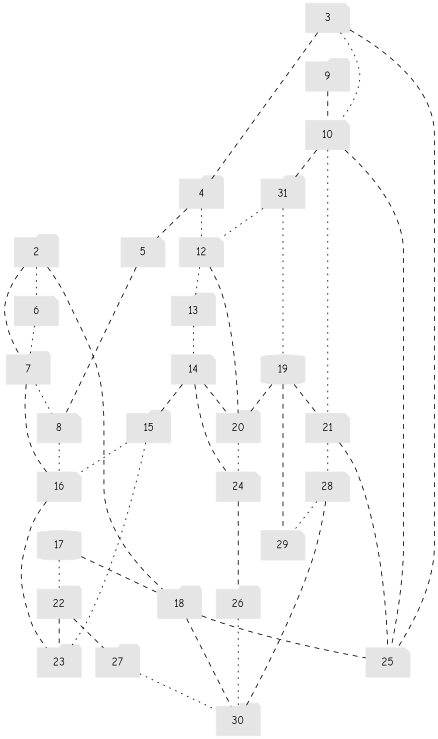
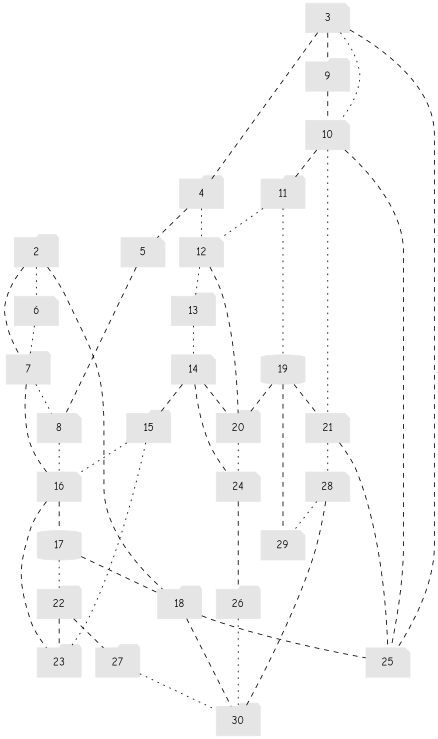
none -> (328, 47)
(283, 194) -> (283, 194)
none -> (59, 516)
